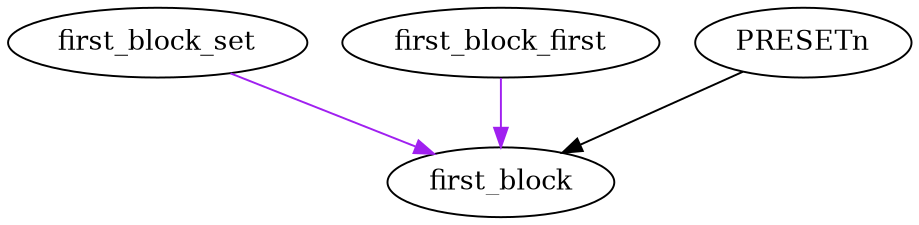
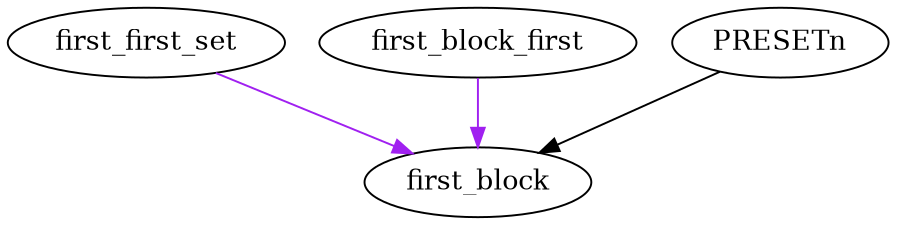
(158, 43) -> (146, 43)
